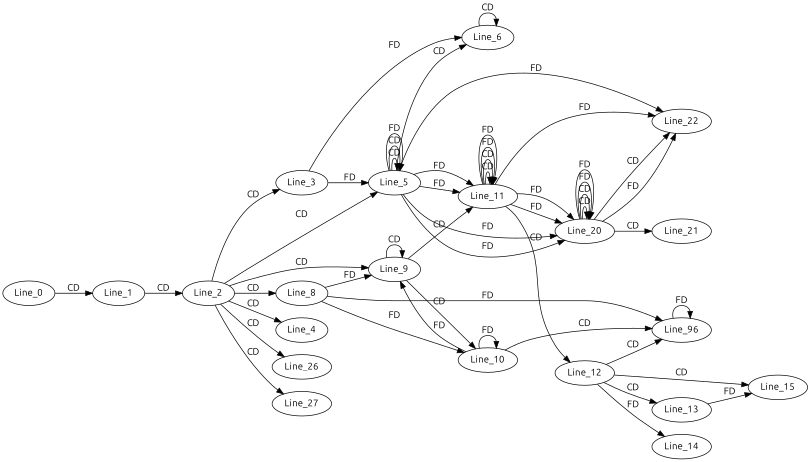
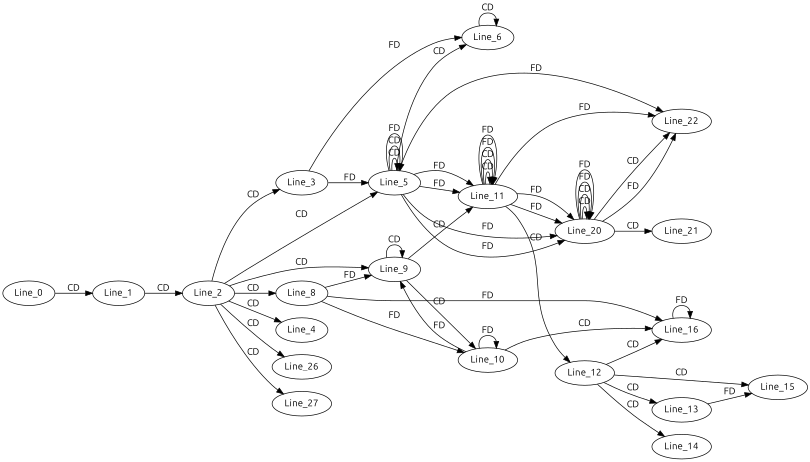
(682, 330) -> (682, 330)
(633, 405) -> (633, 405)
